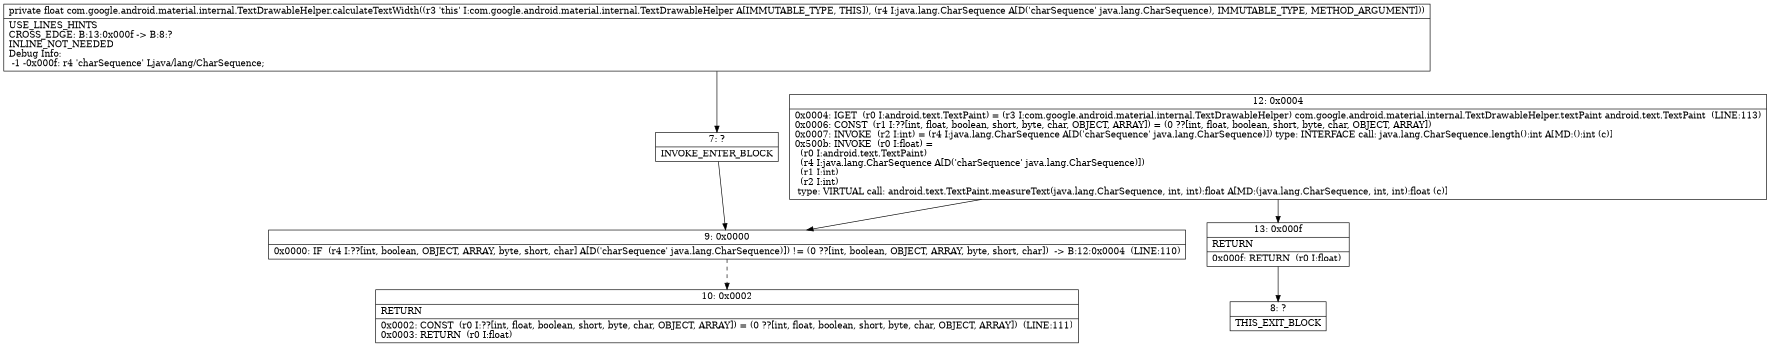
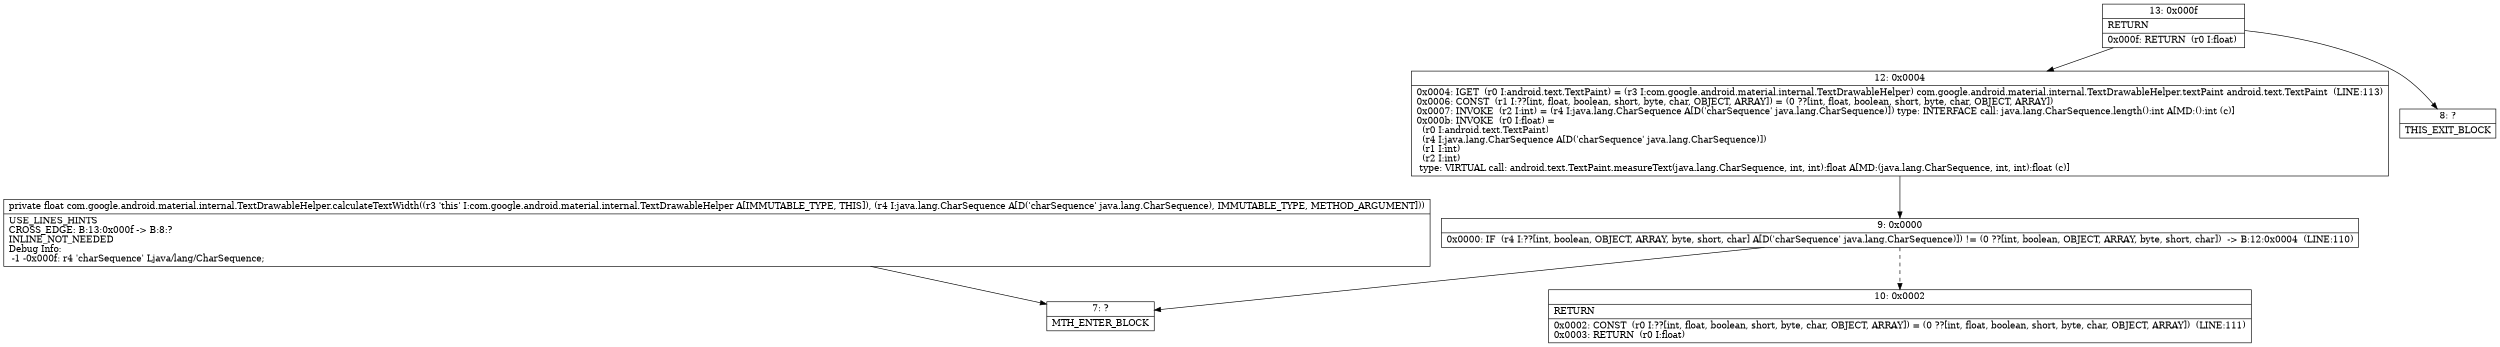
(865, 144) -> (1487, 121)
(717, 154) -> (1101, 323)
(722, 193) -> (1463, 278)
(1278, 208) -> (2083, 58)
